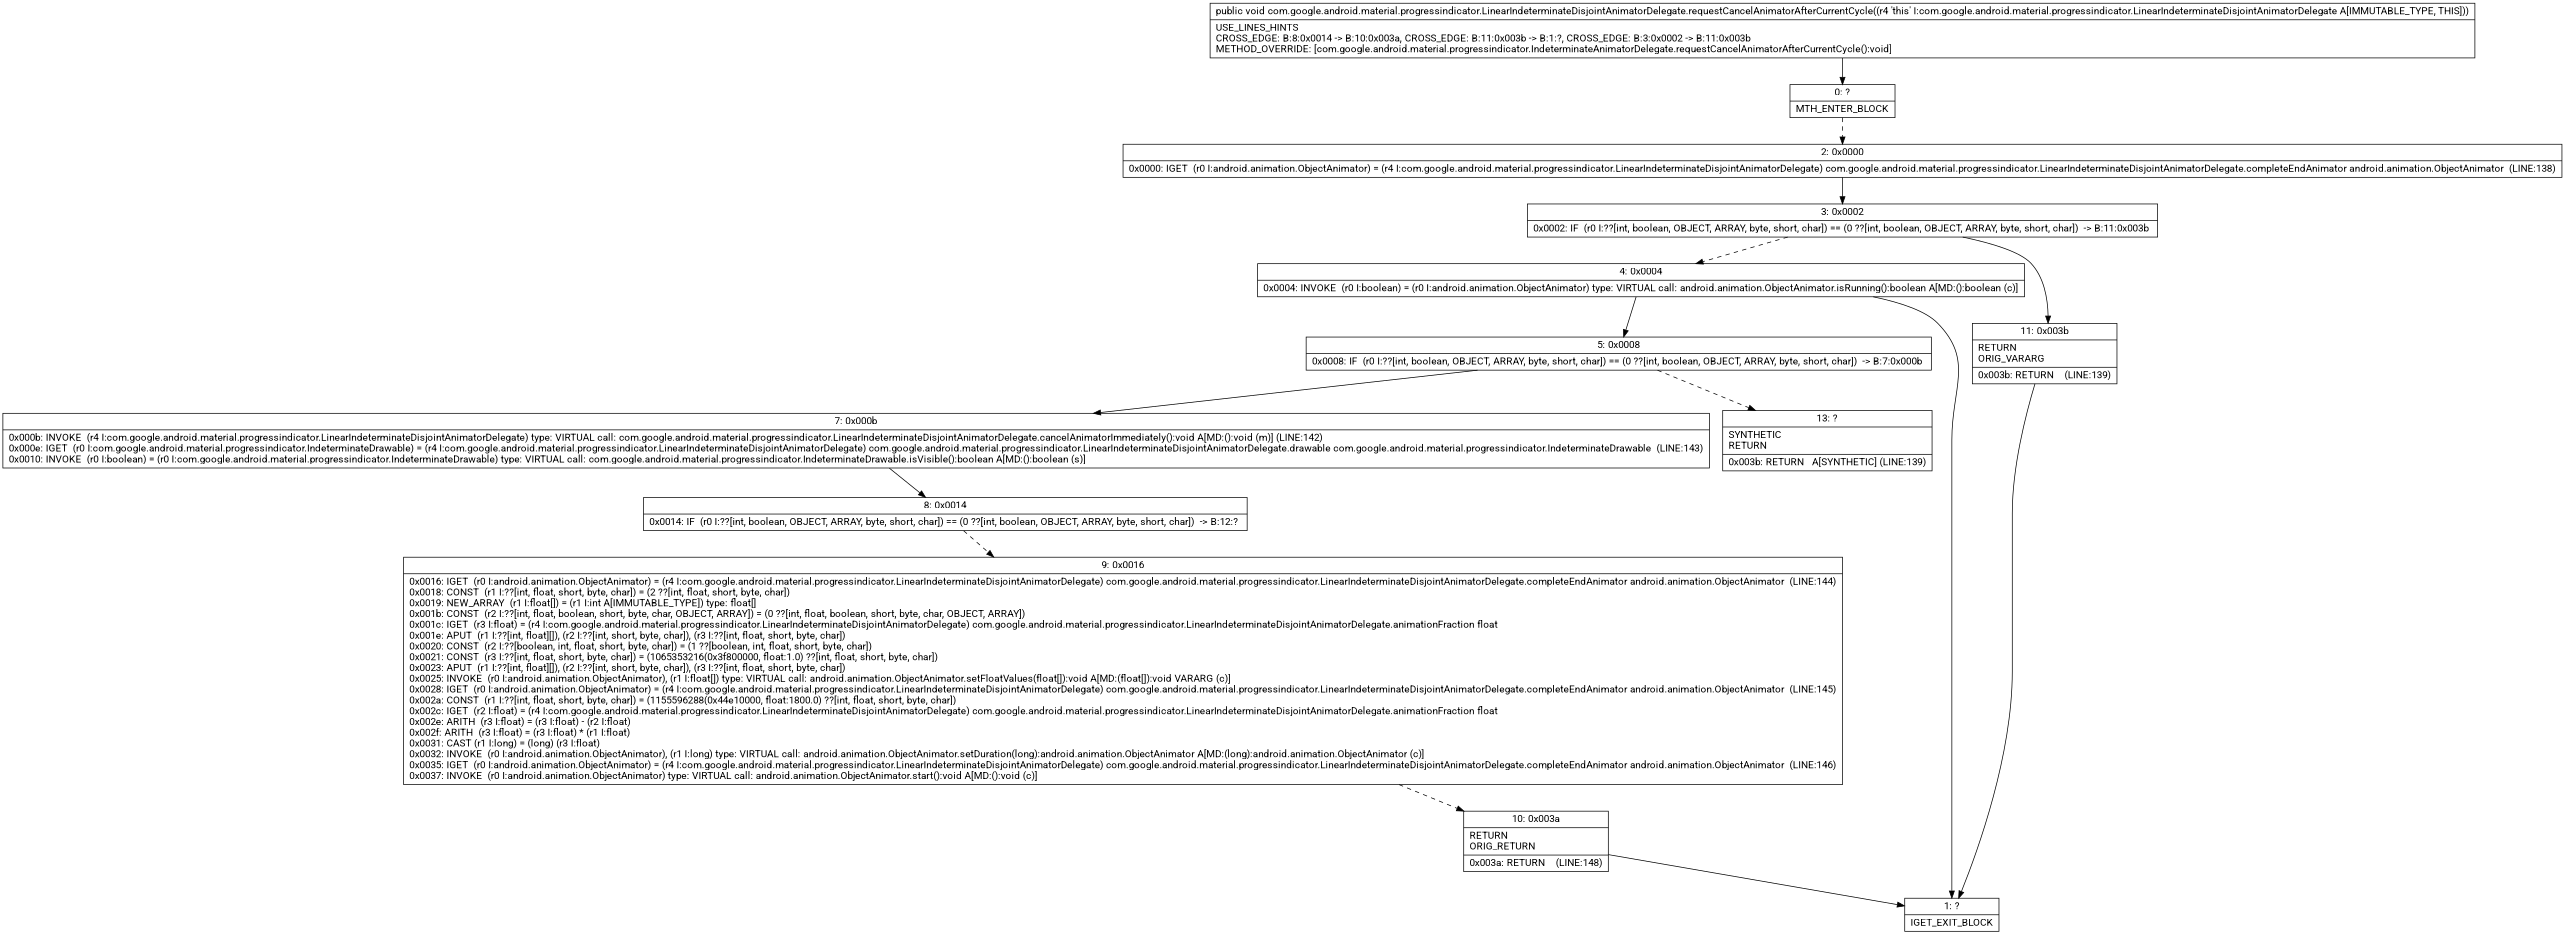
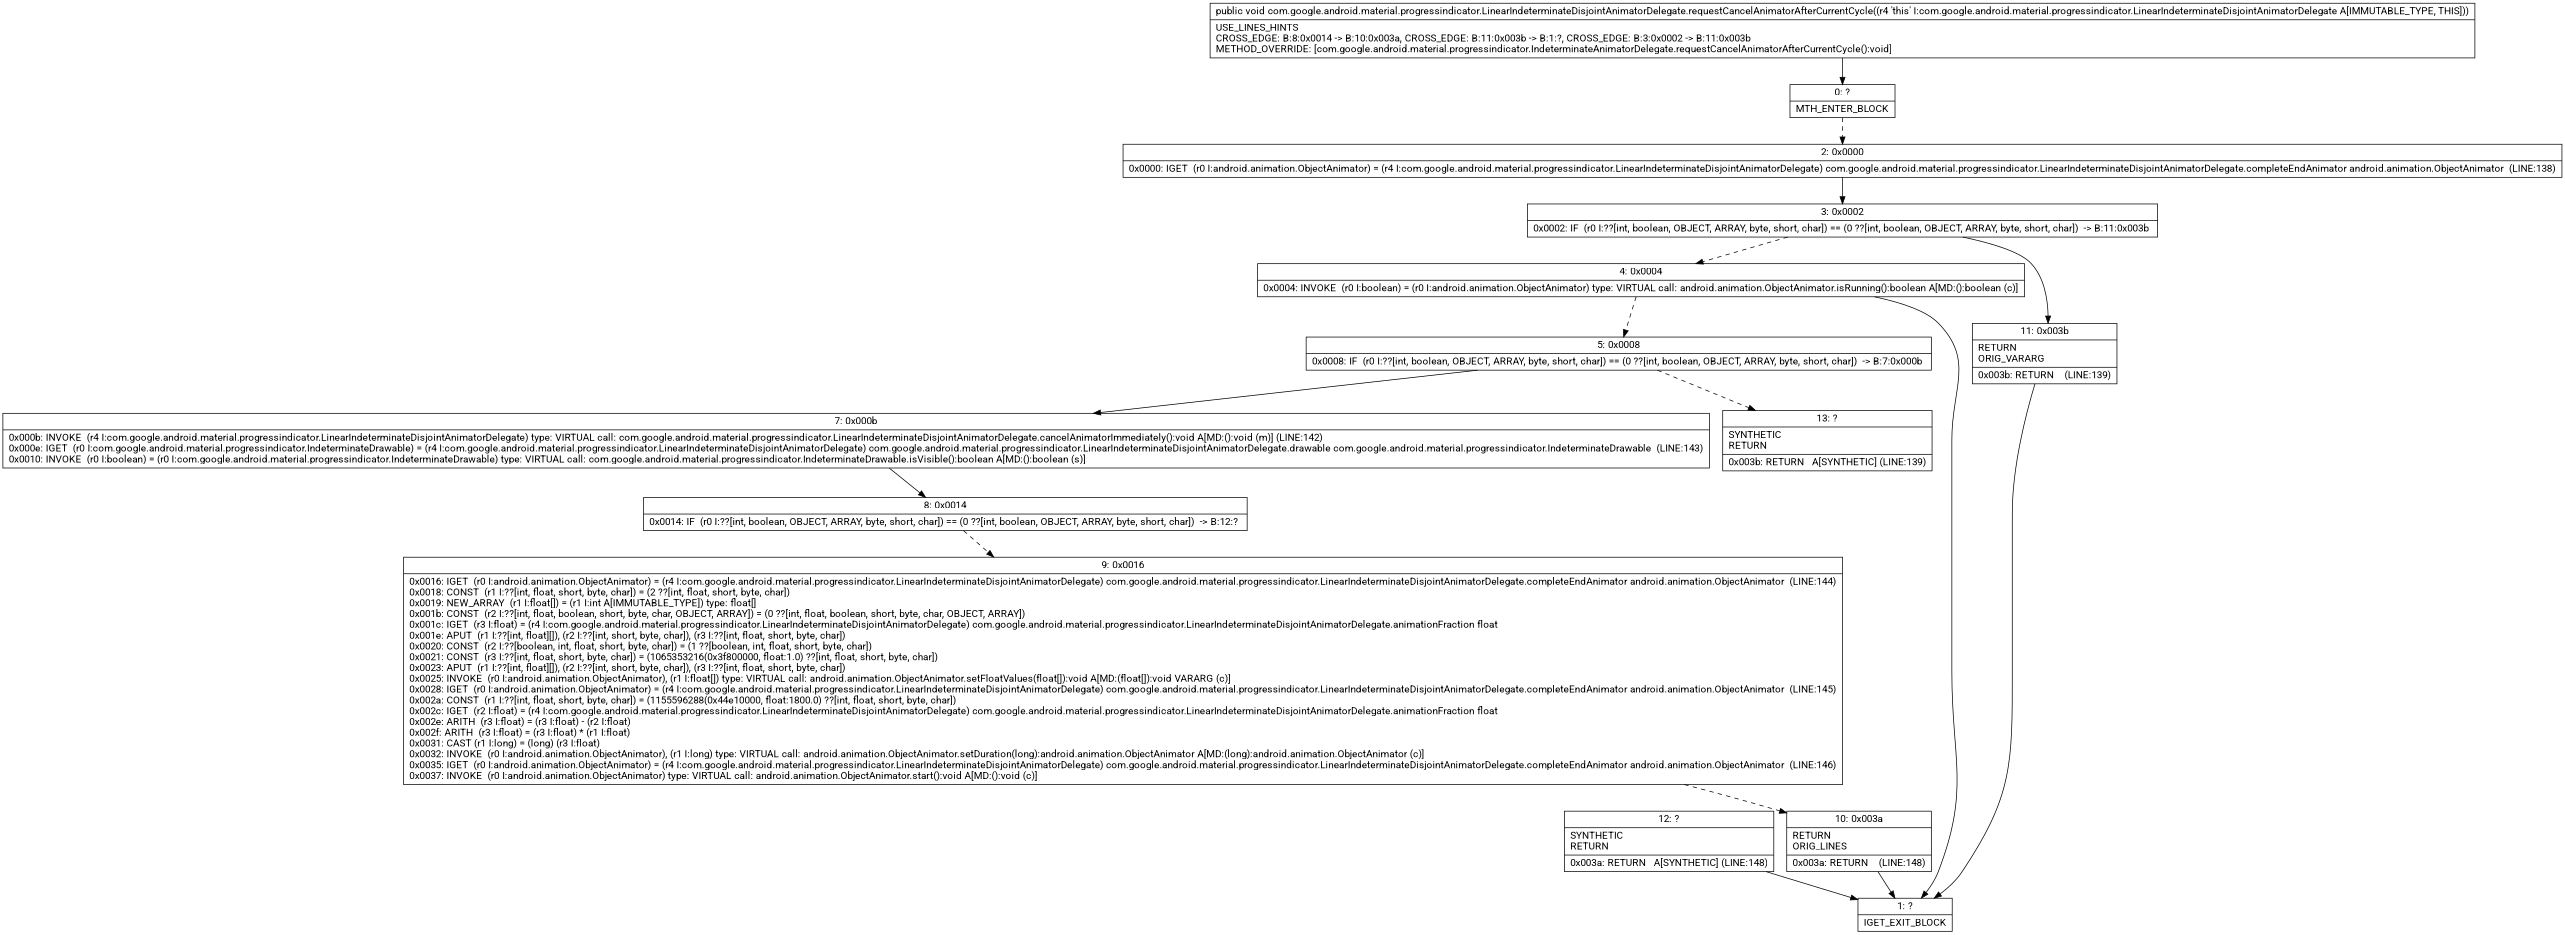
(1631, 313) -> (1631, 313)
none -> (1669, 841)
(1503, 846) -> (1820, 846)
